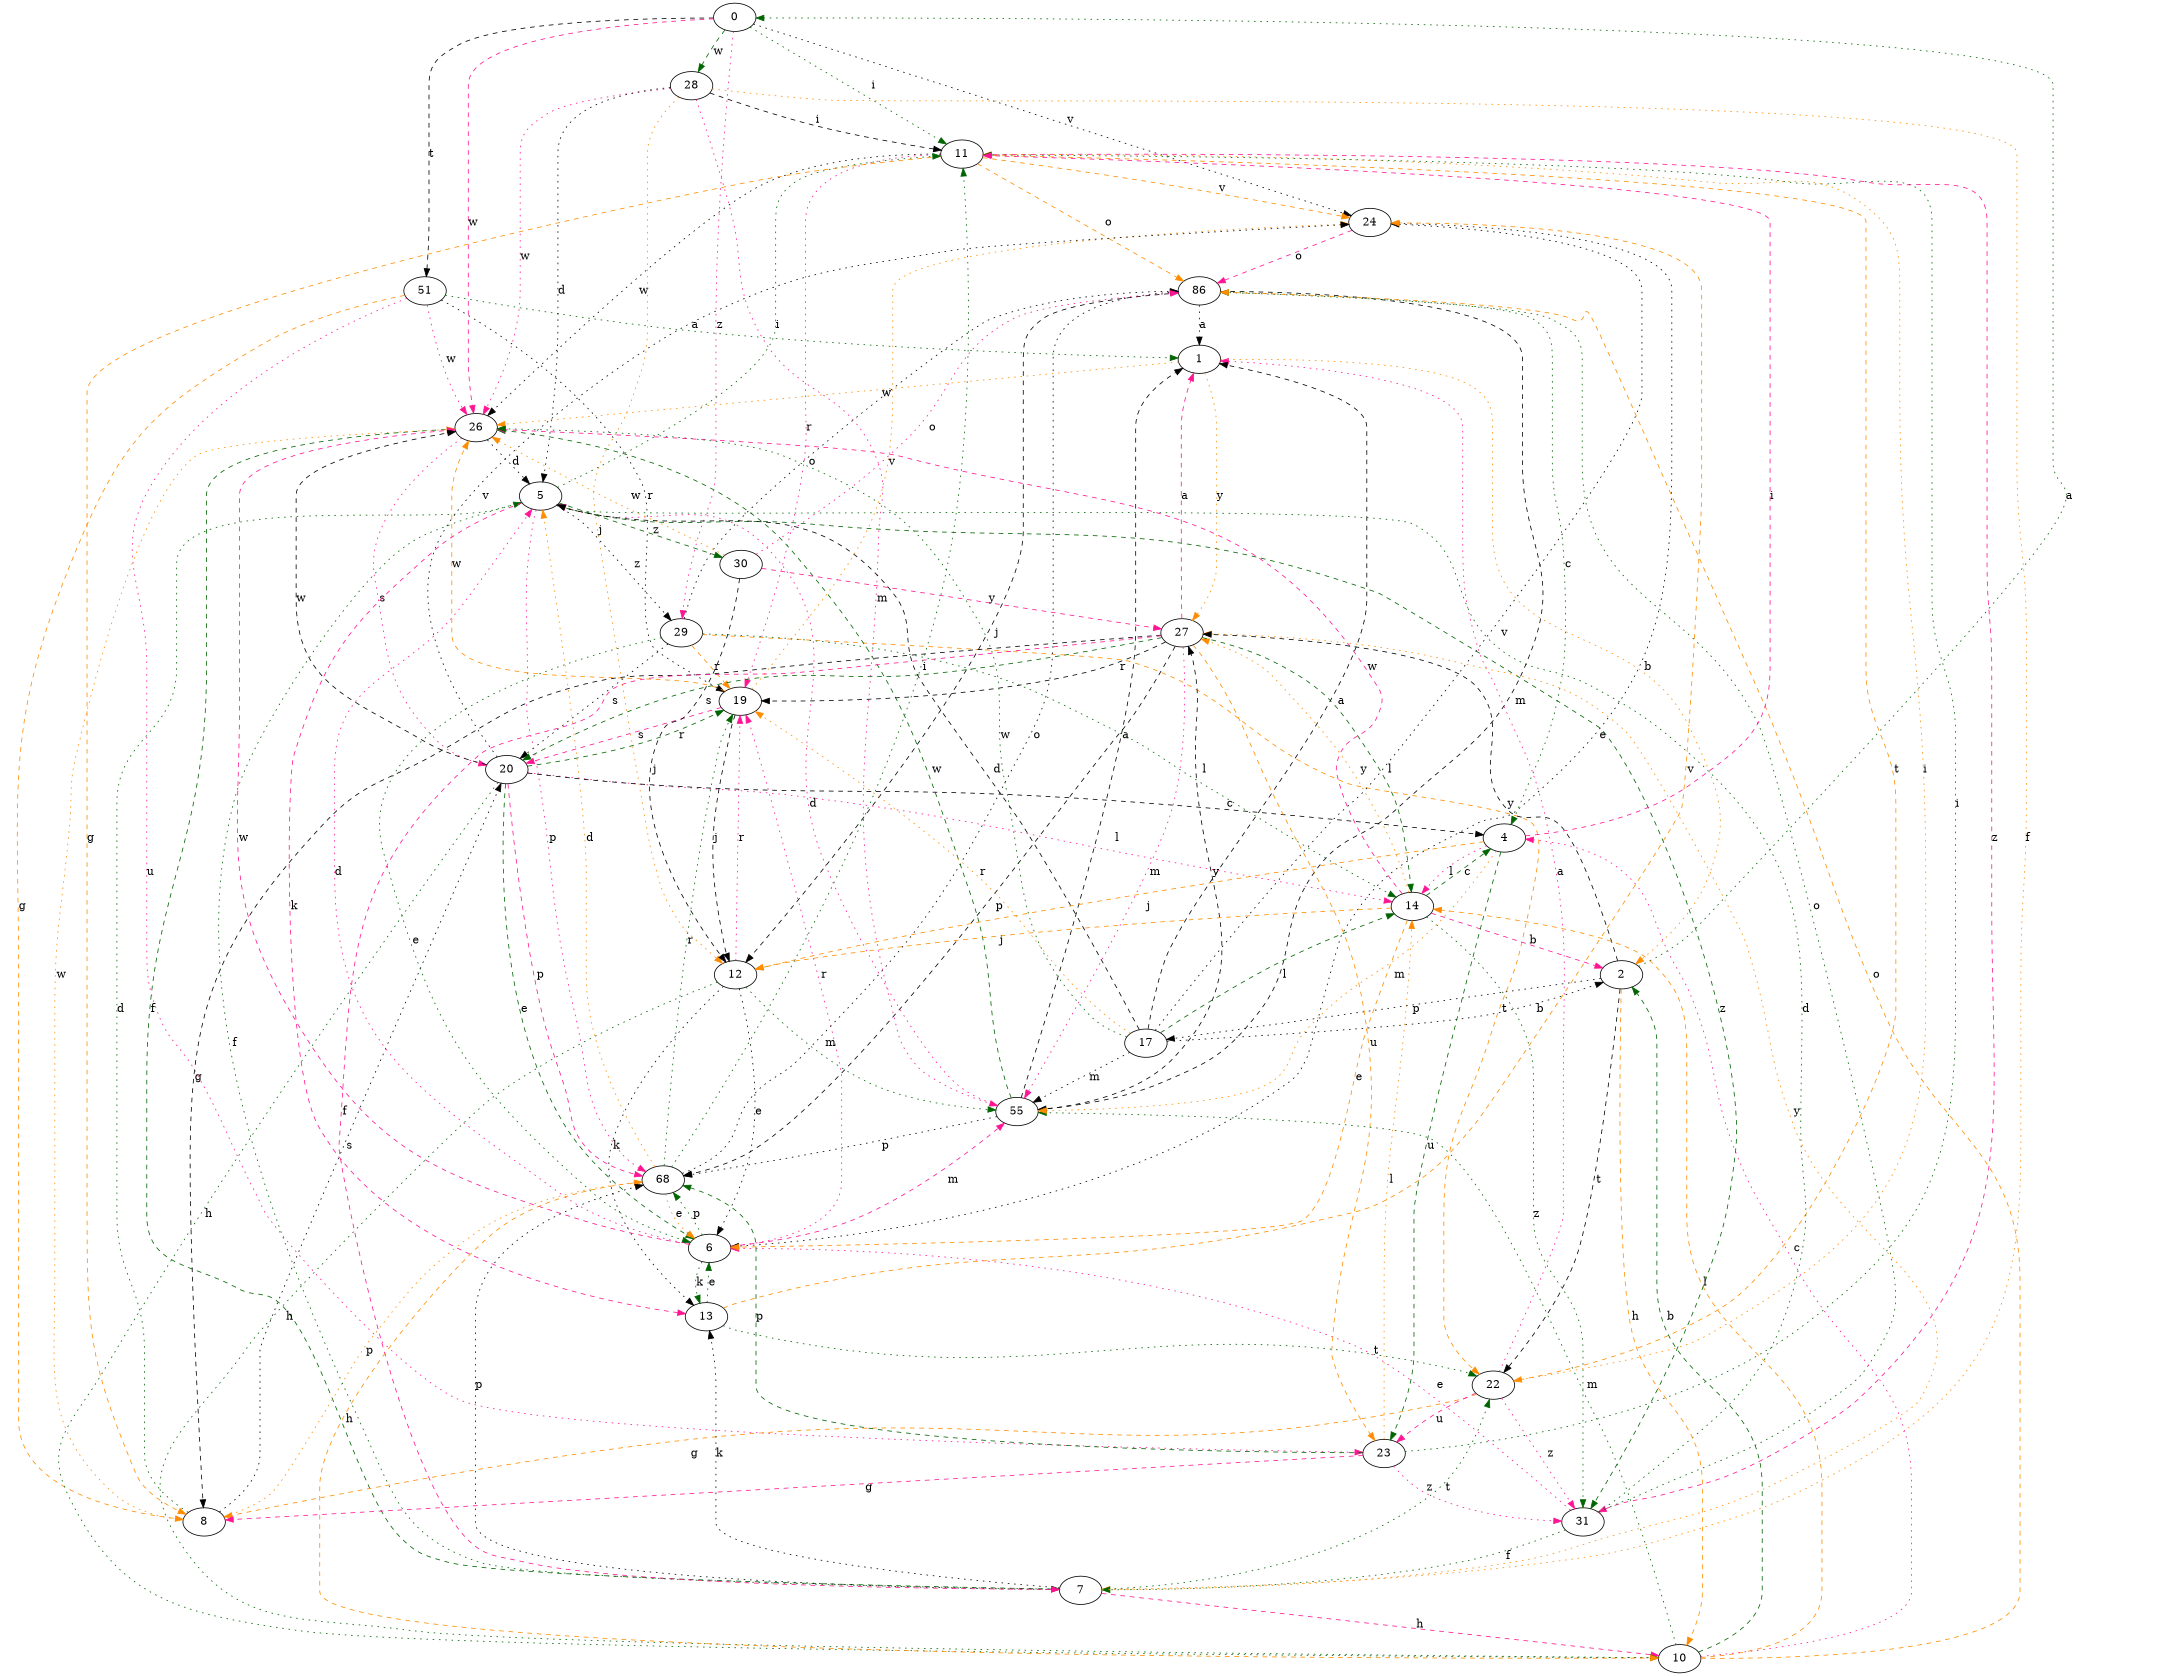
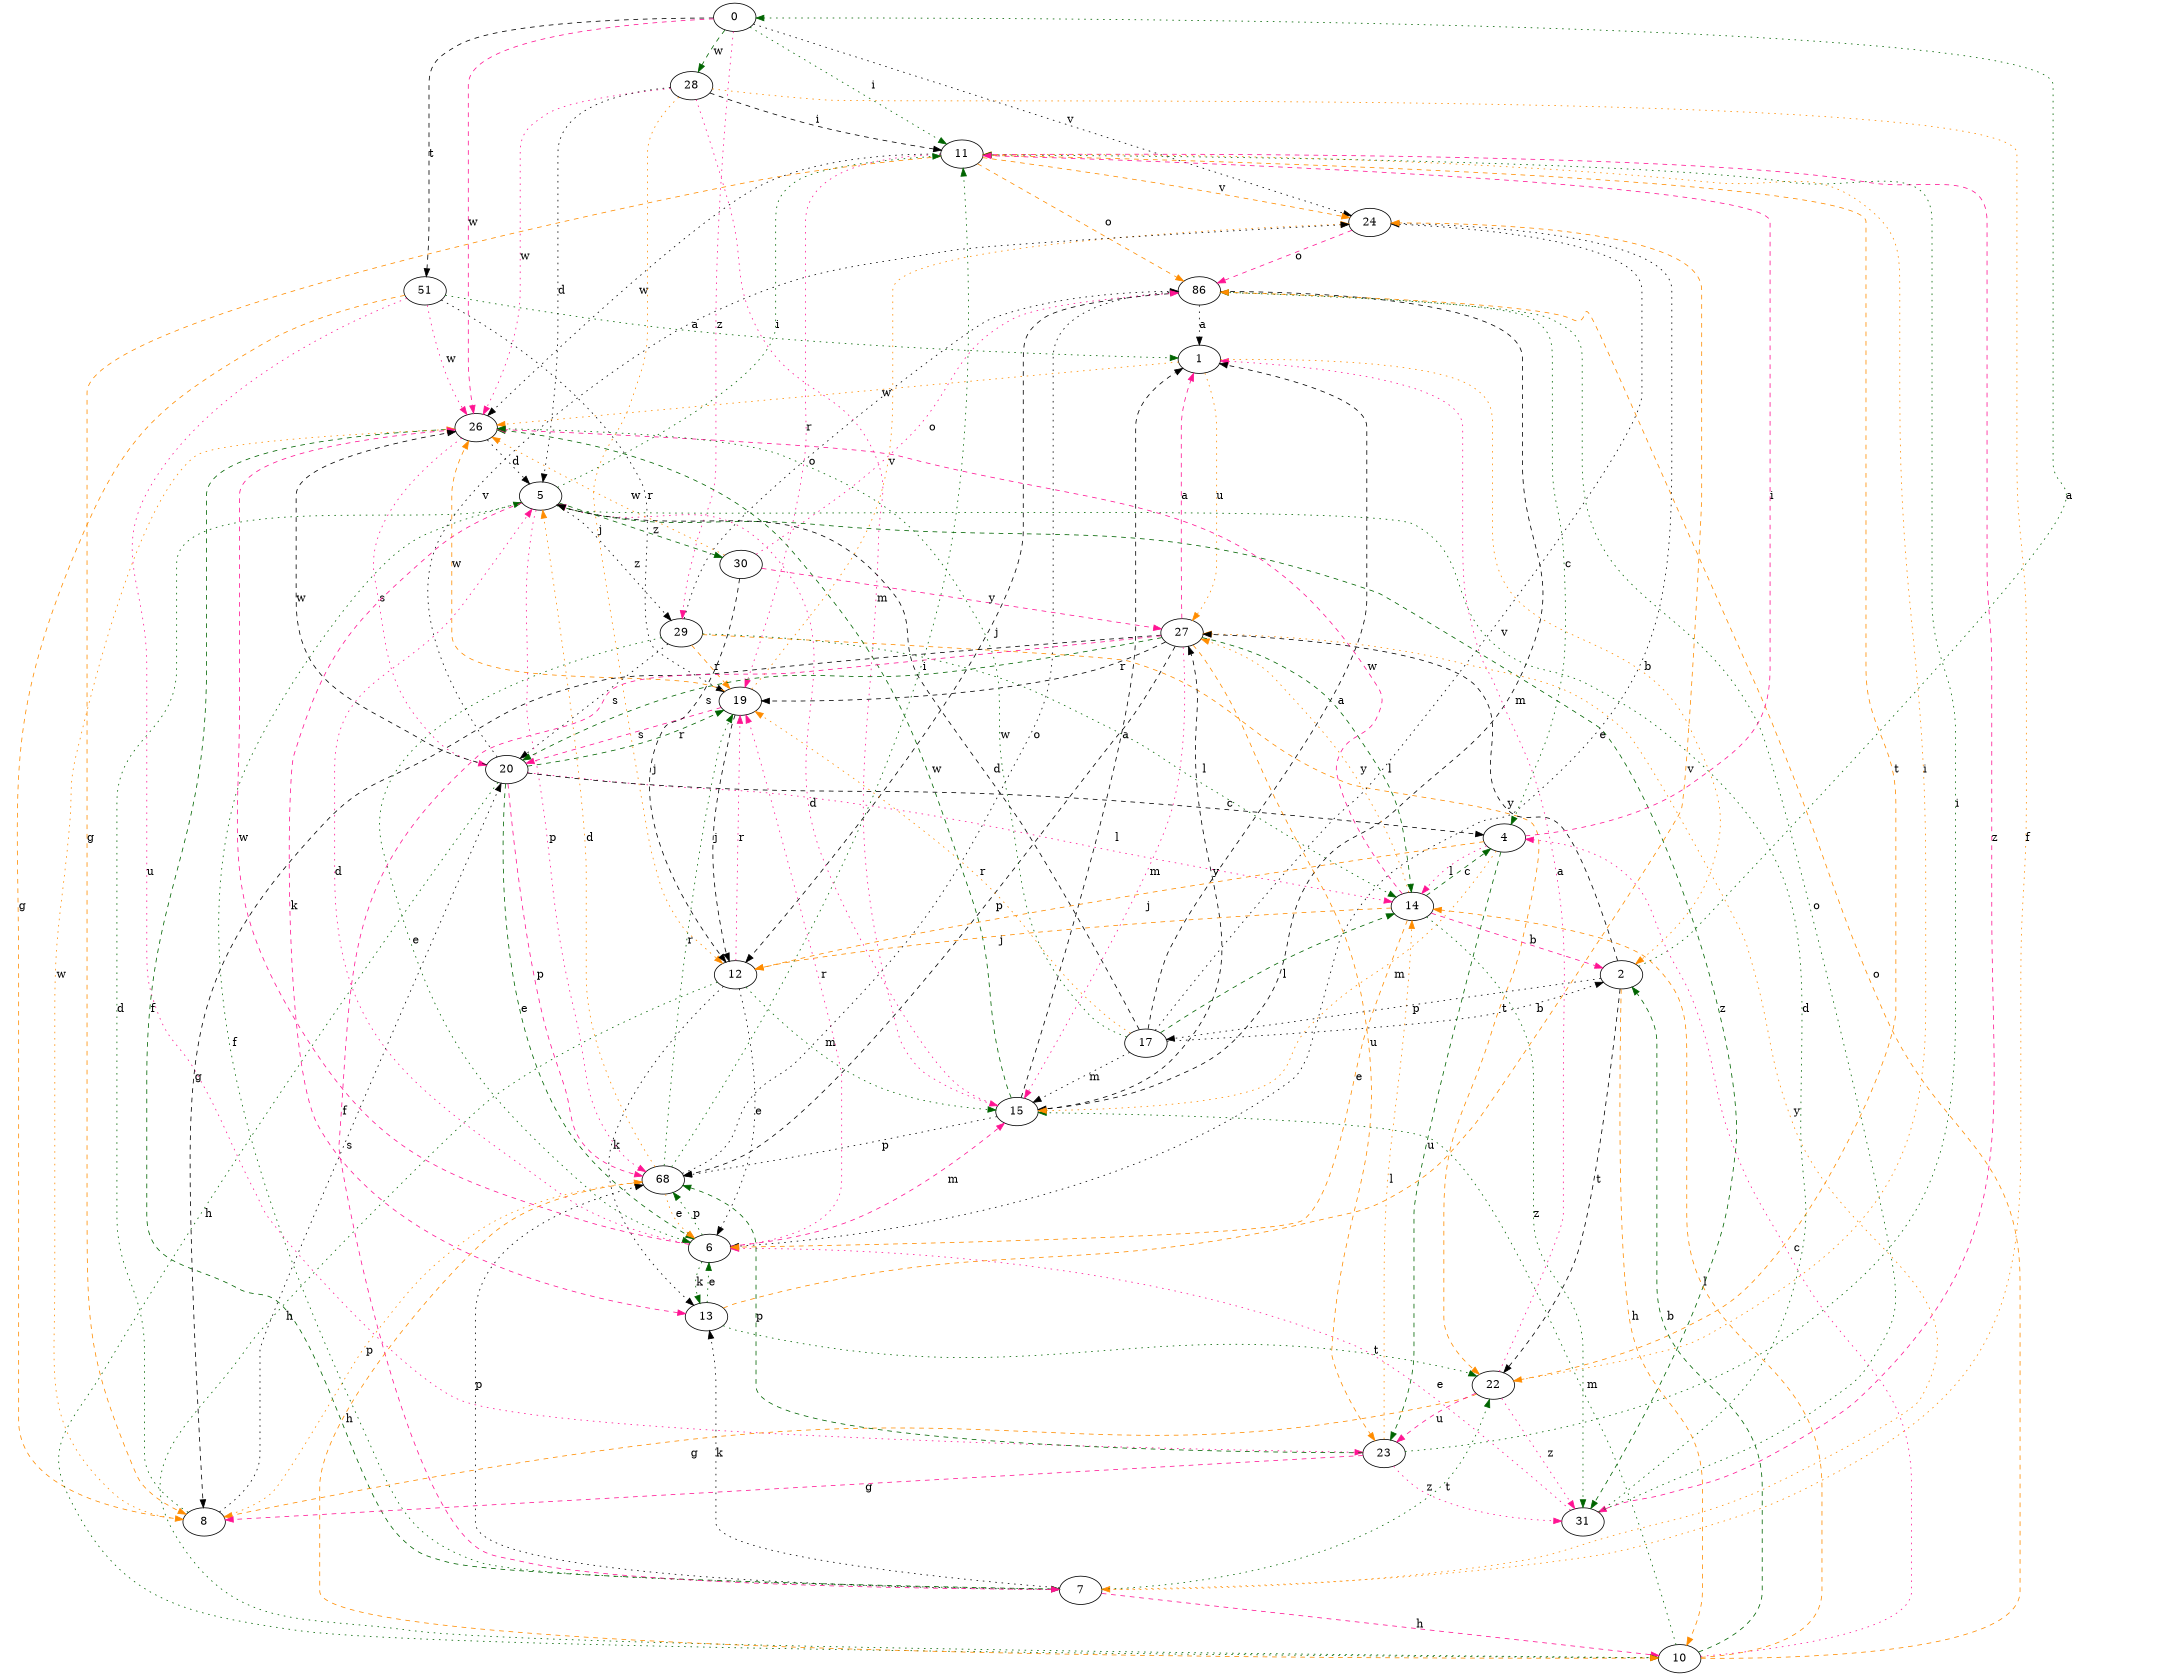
(1220, 496) -> (1220, 496)
(1017, 1112) -> (1017, 1112)
(1421, 1569) -> none
